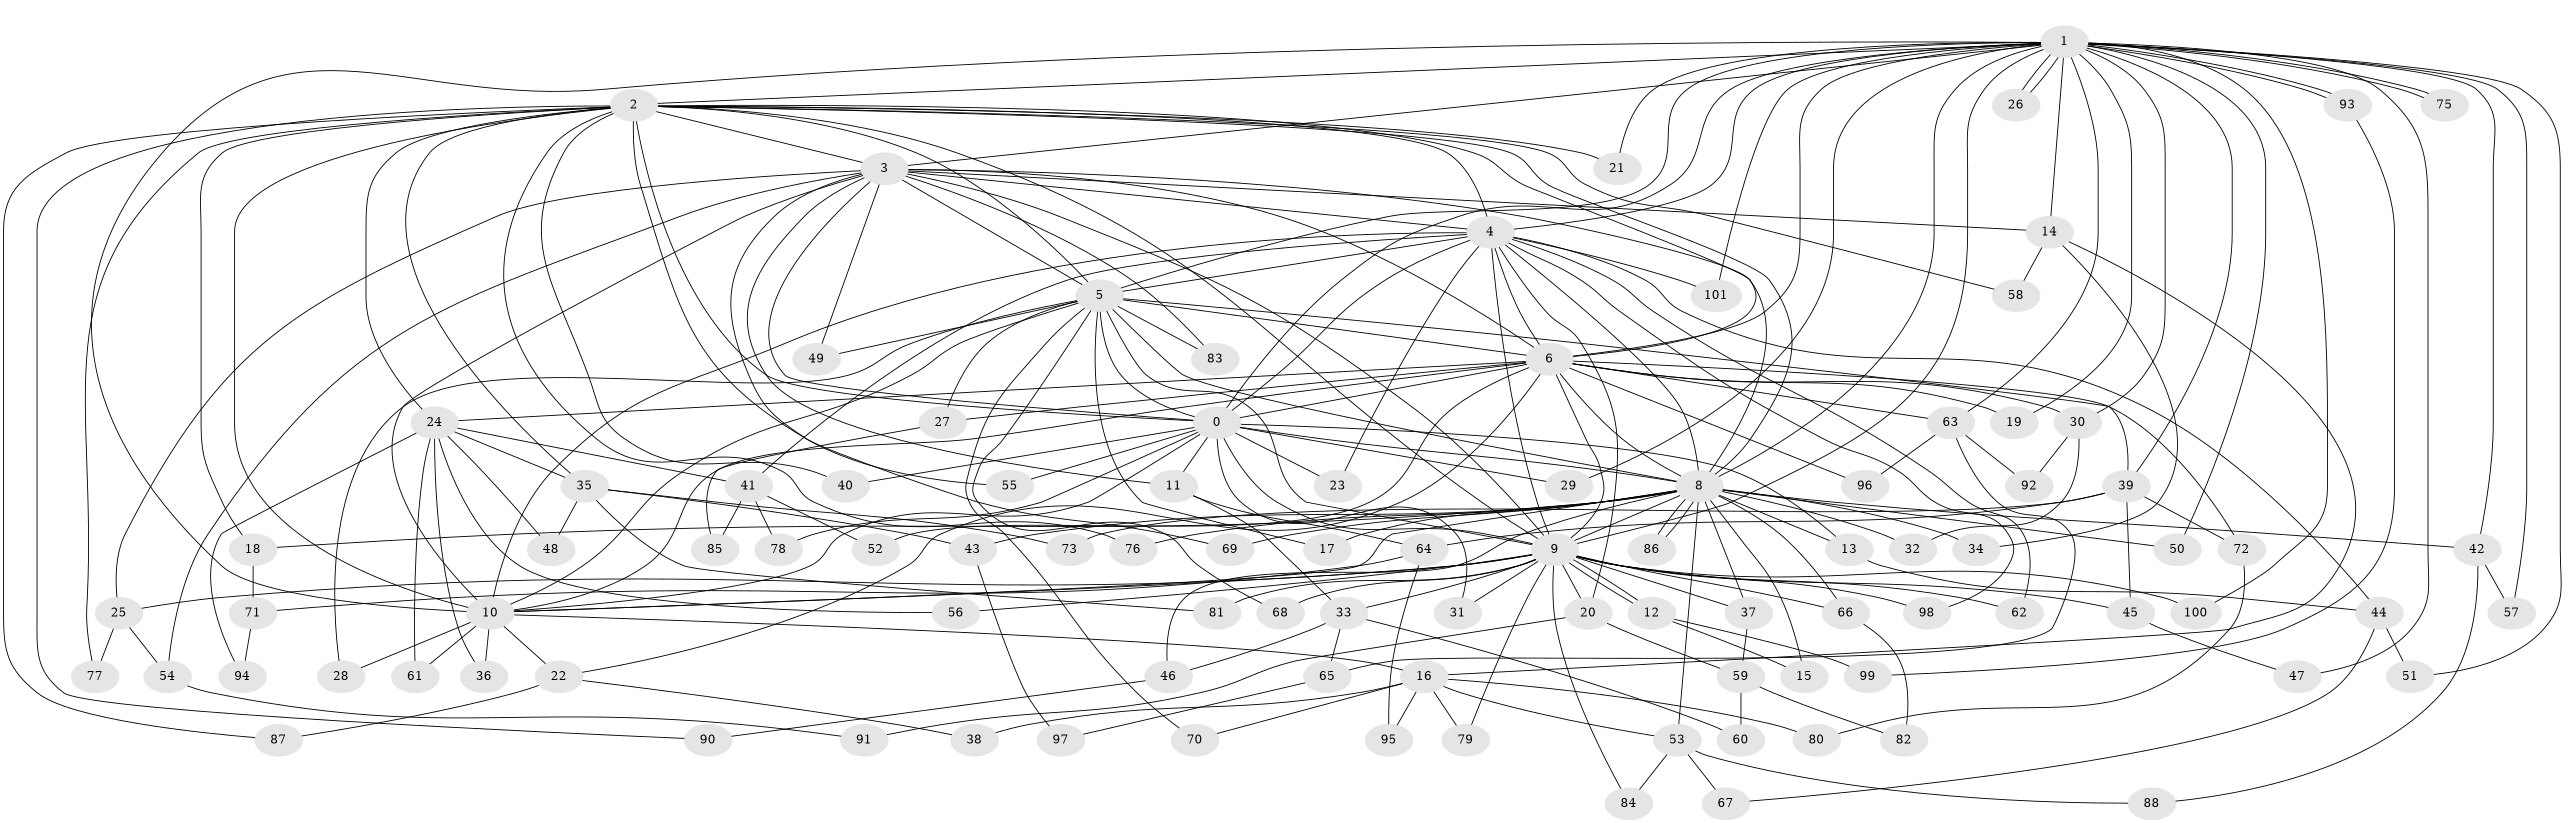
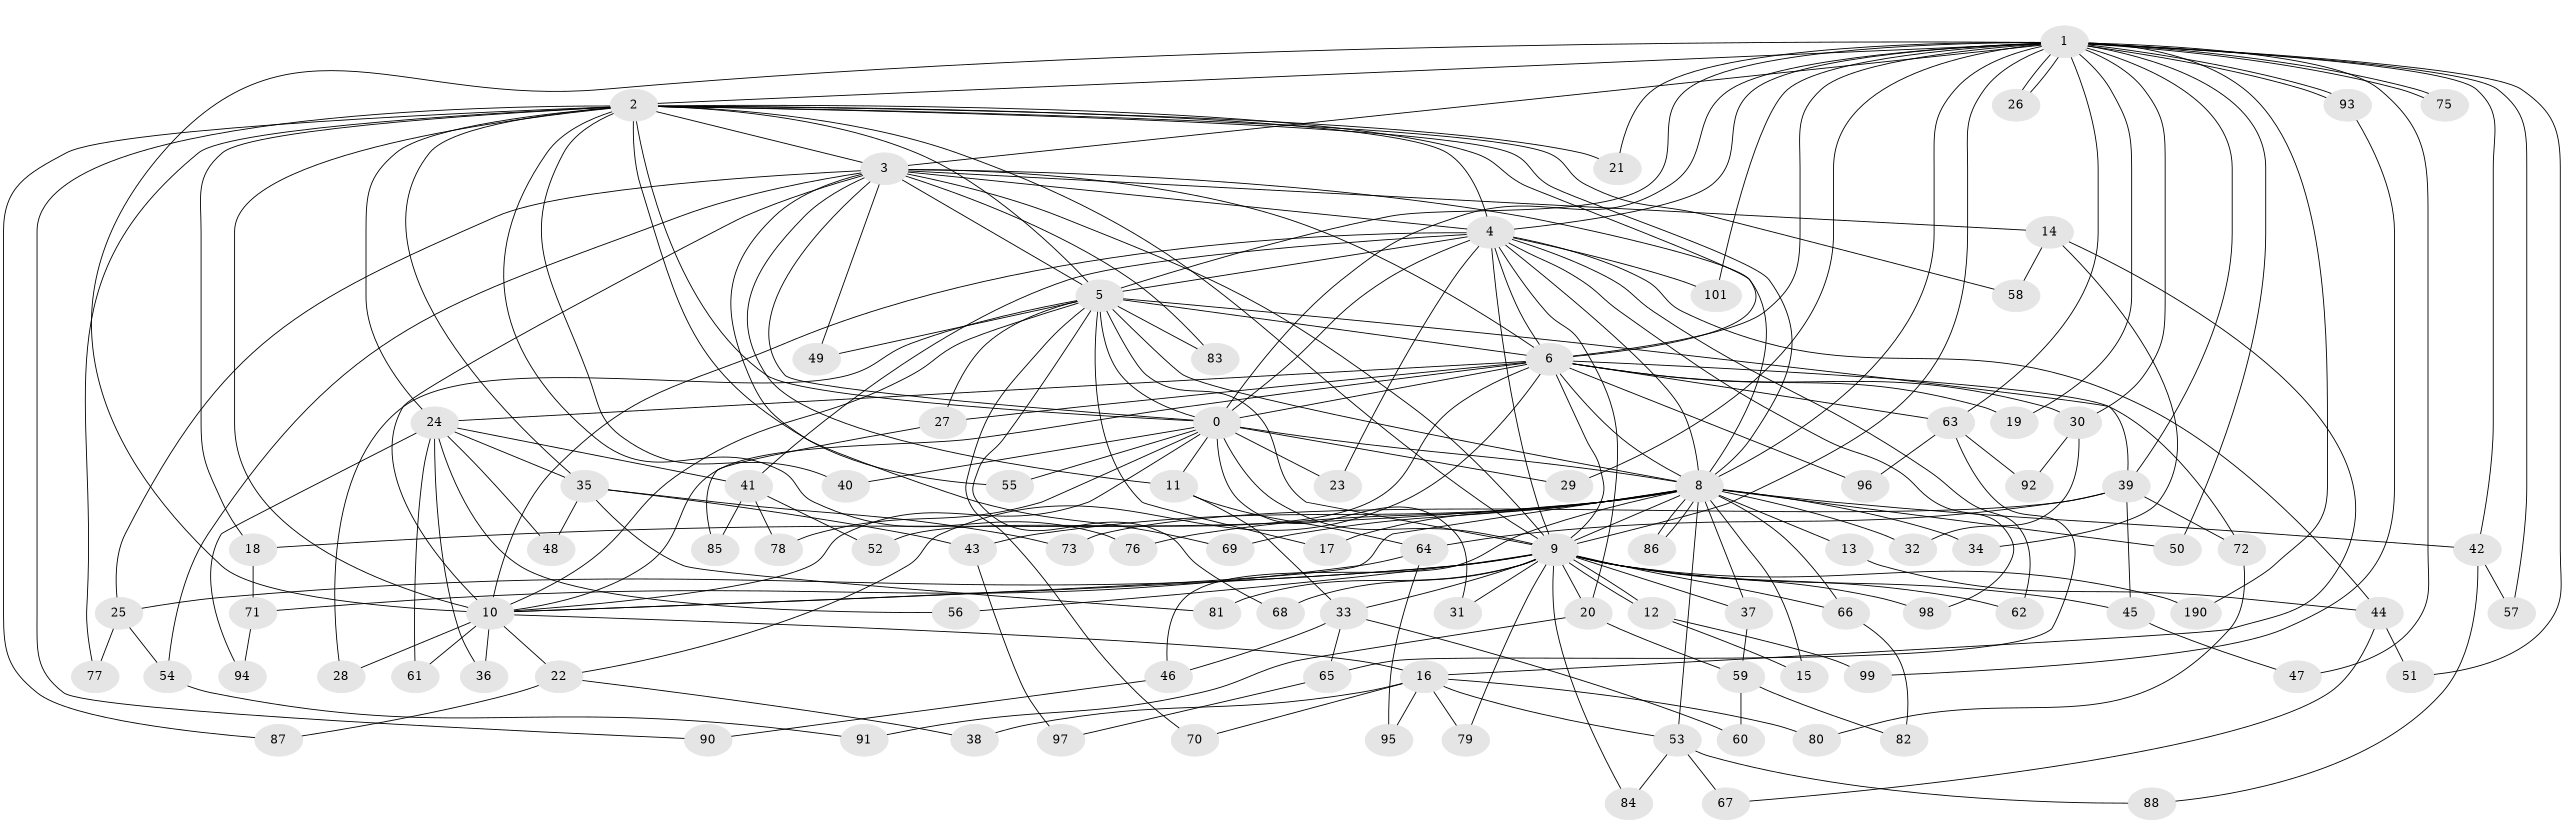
(2057, 137) -> none
(1549, 441) -> none
(2196, 613) -> (2196, 613)
